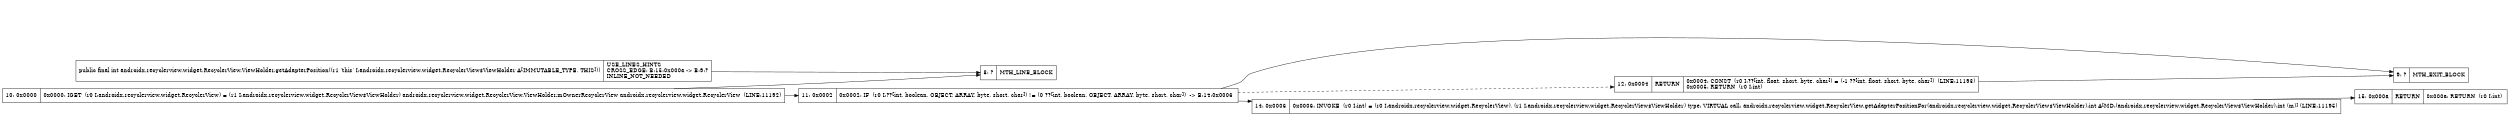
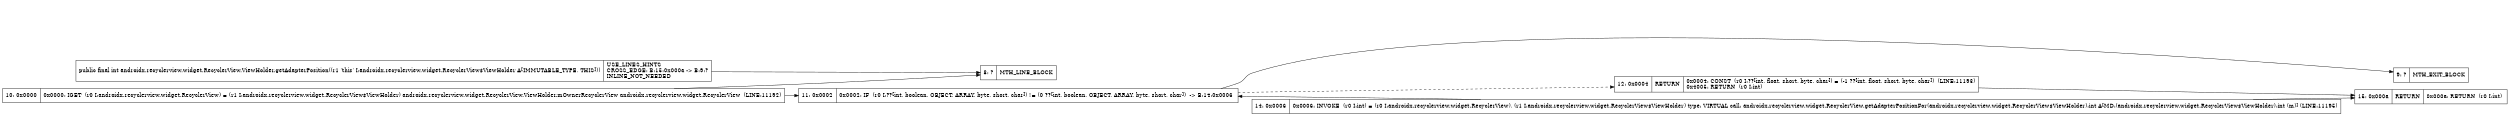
(2184, 79) -> (2165, 92)
(1725, 87) -> (1725, 87)
(1243, 101) -> (1361, 98)
